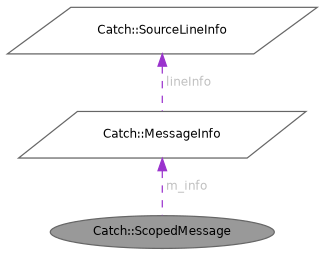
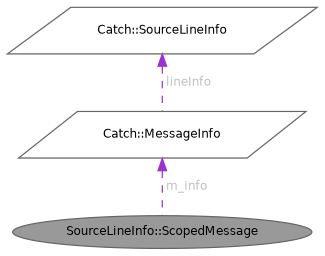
(162, 232) -> (162, 232)
